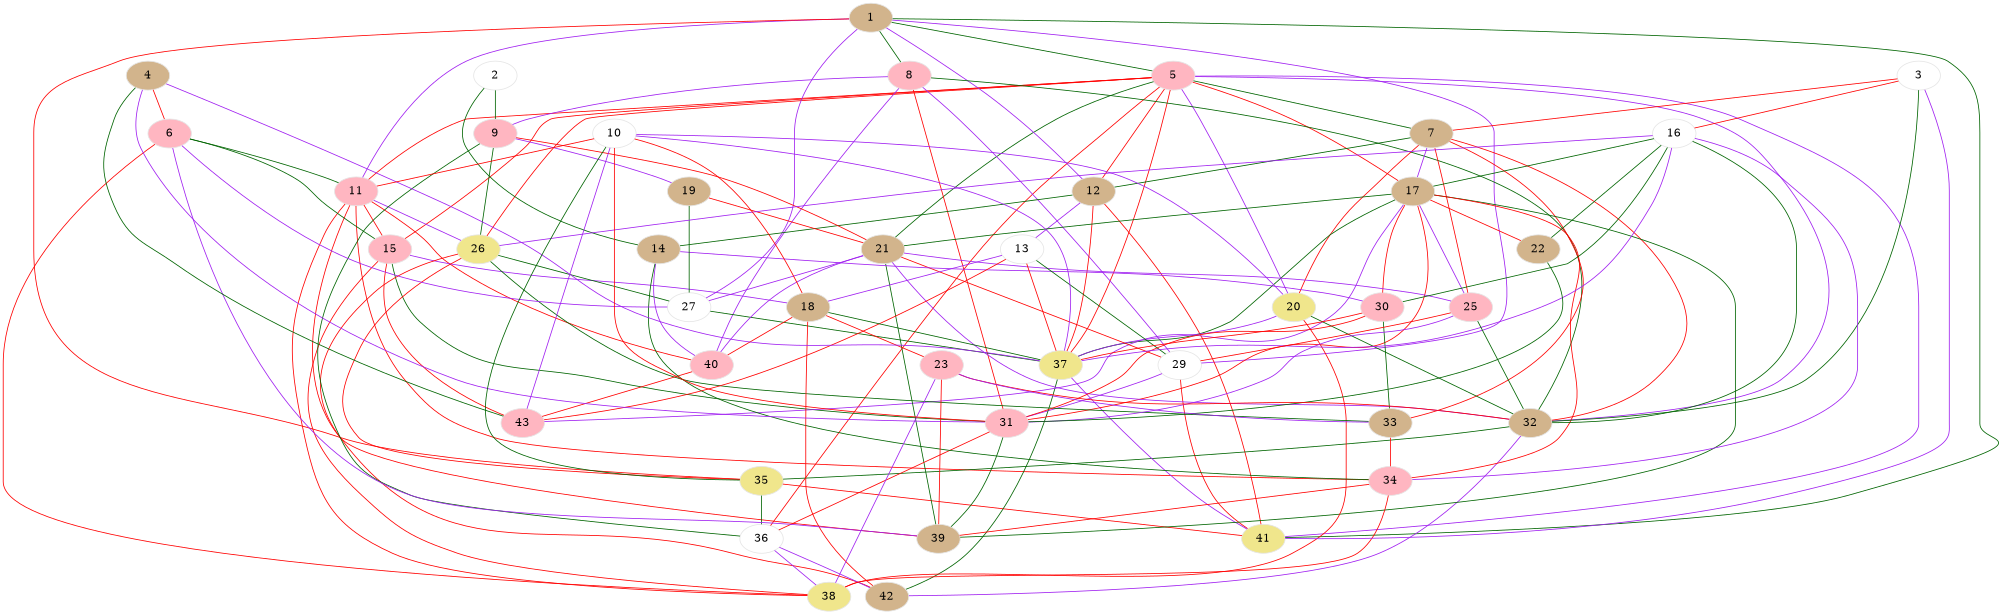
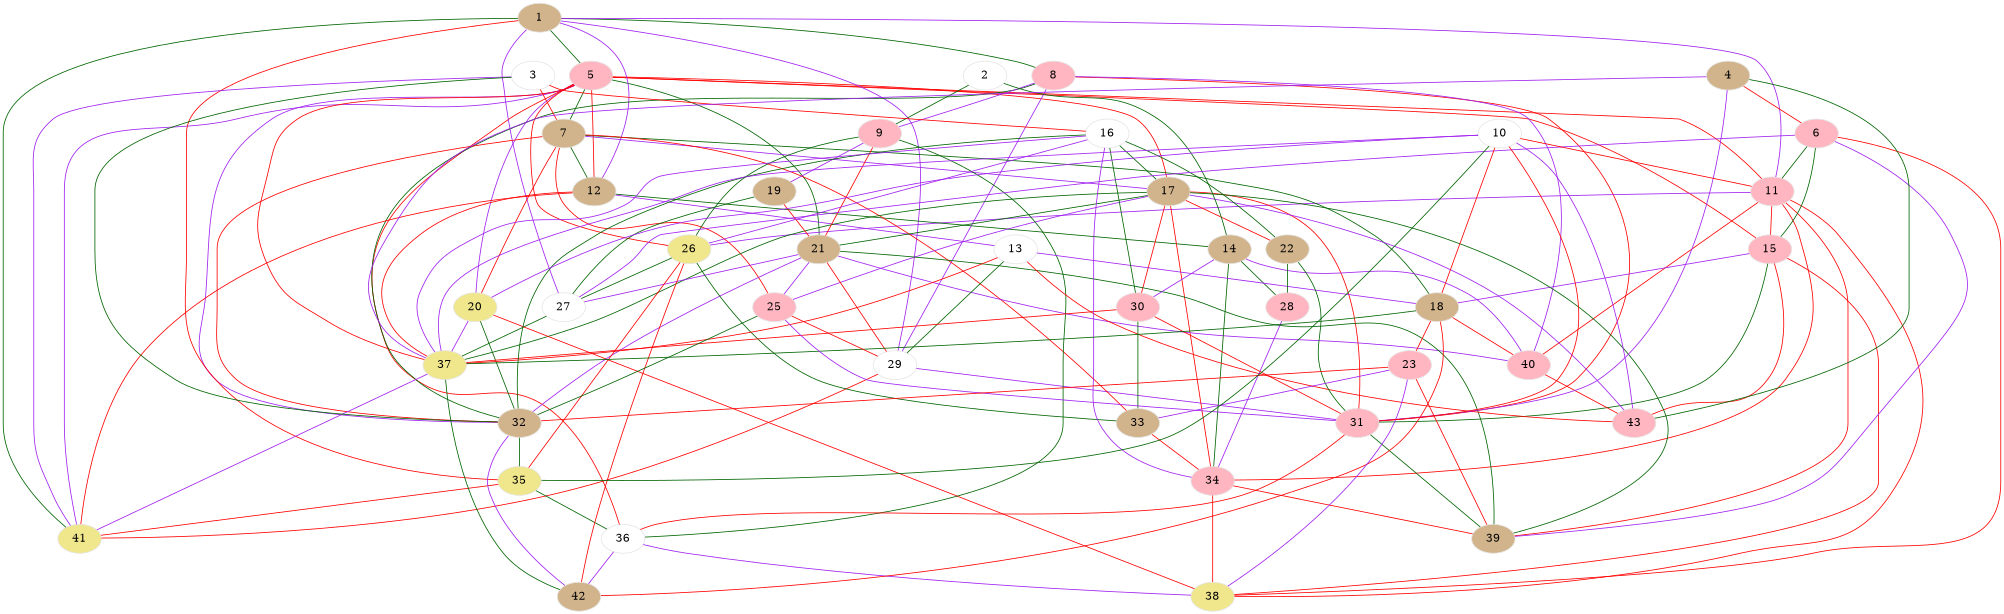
none -> (1136, 170)
none -> (1287, 307)
